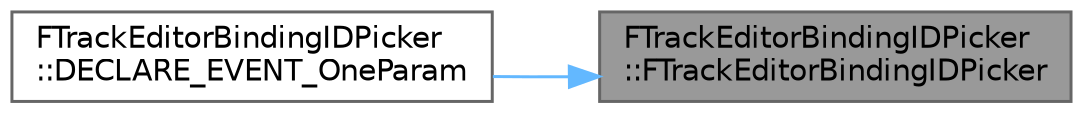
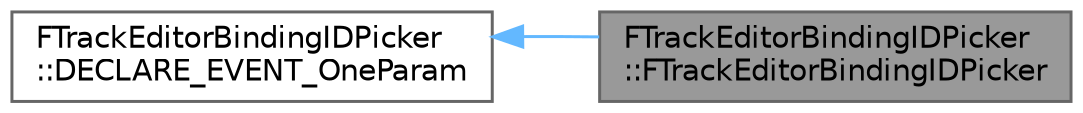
(531, 77) -> (561, 37)
